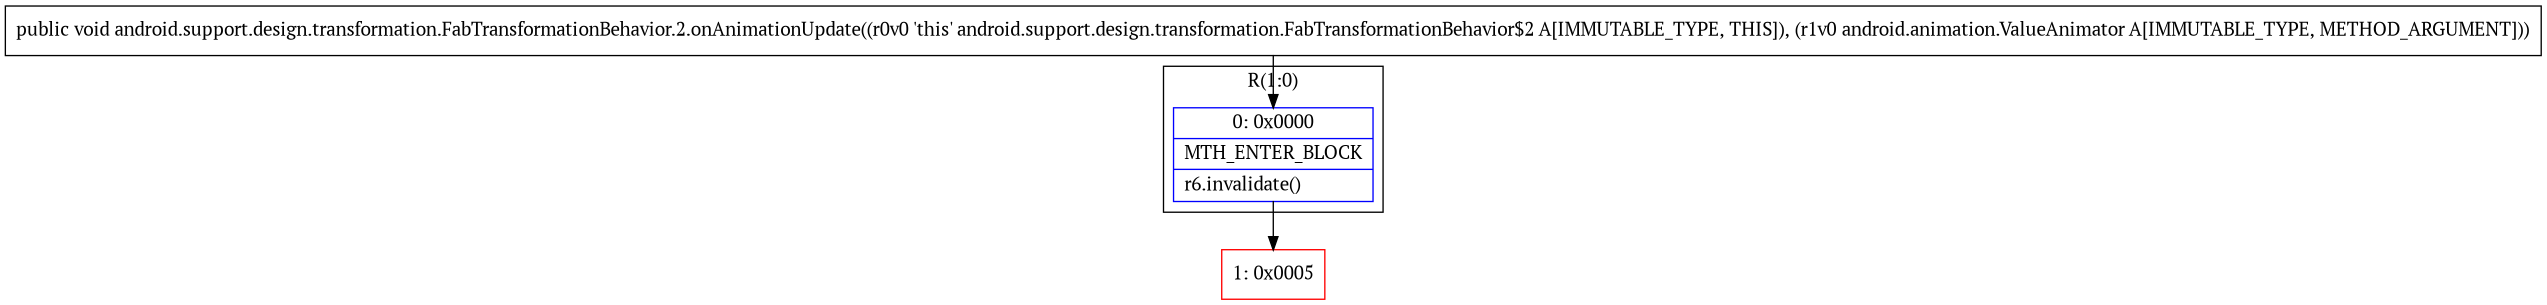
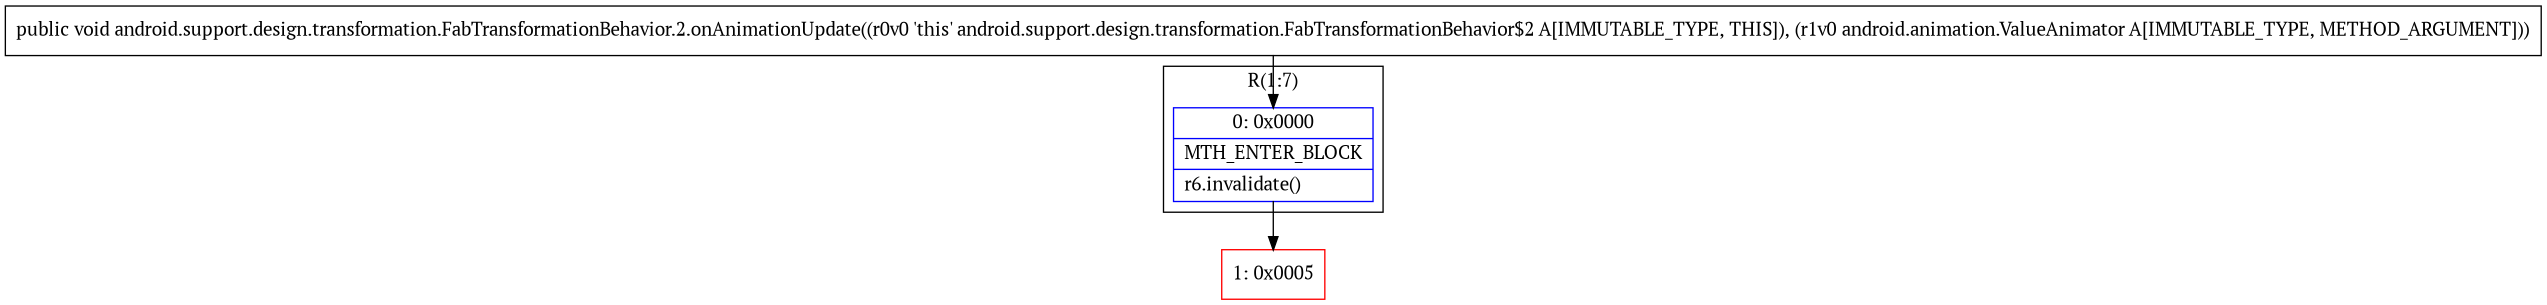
(1273, 82) -> (1273, 82)
